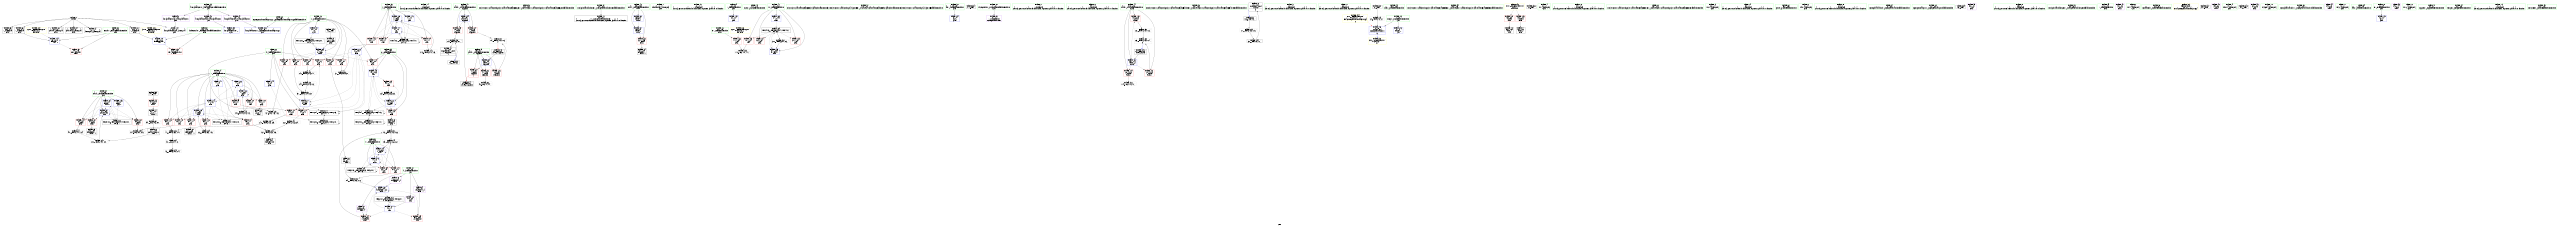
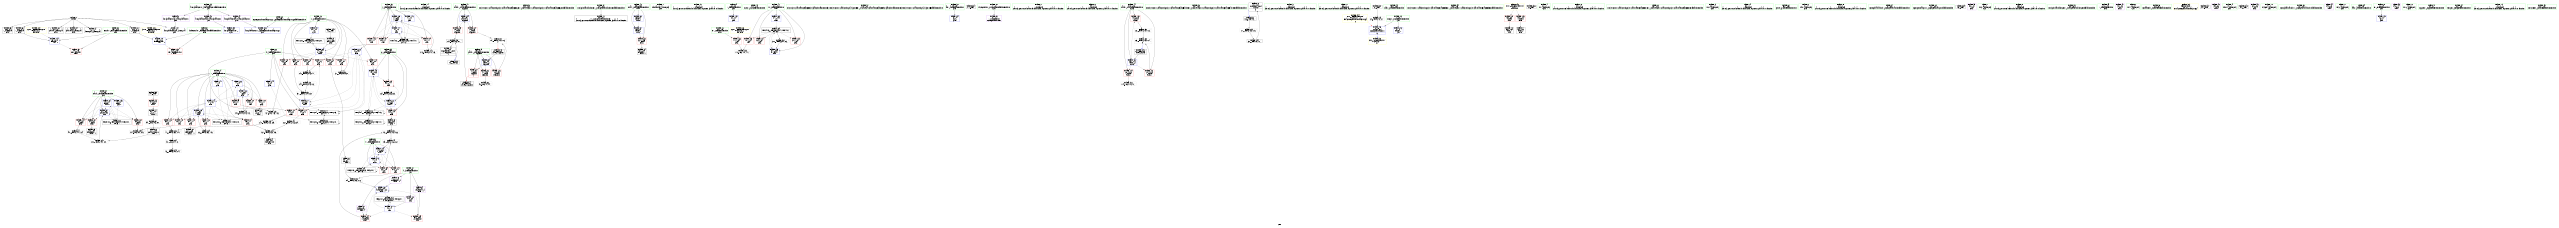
none -> (1985, 7)
(381, 57) -> (388, 67)
